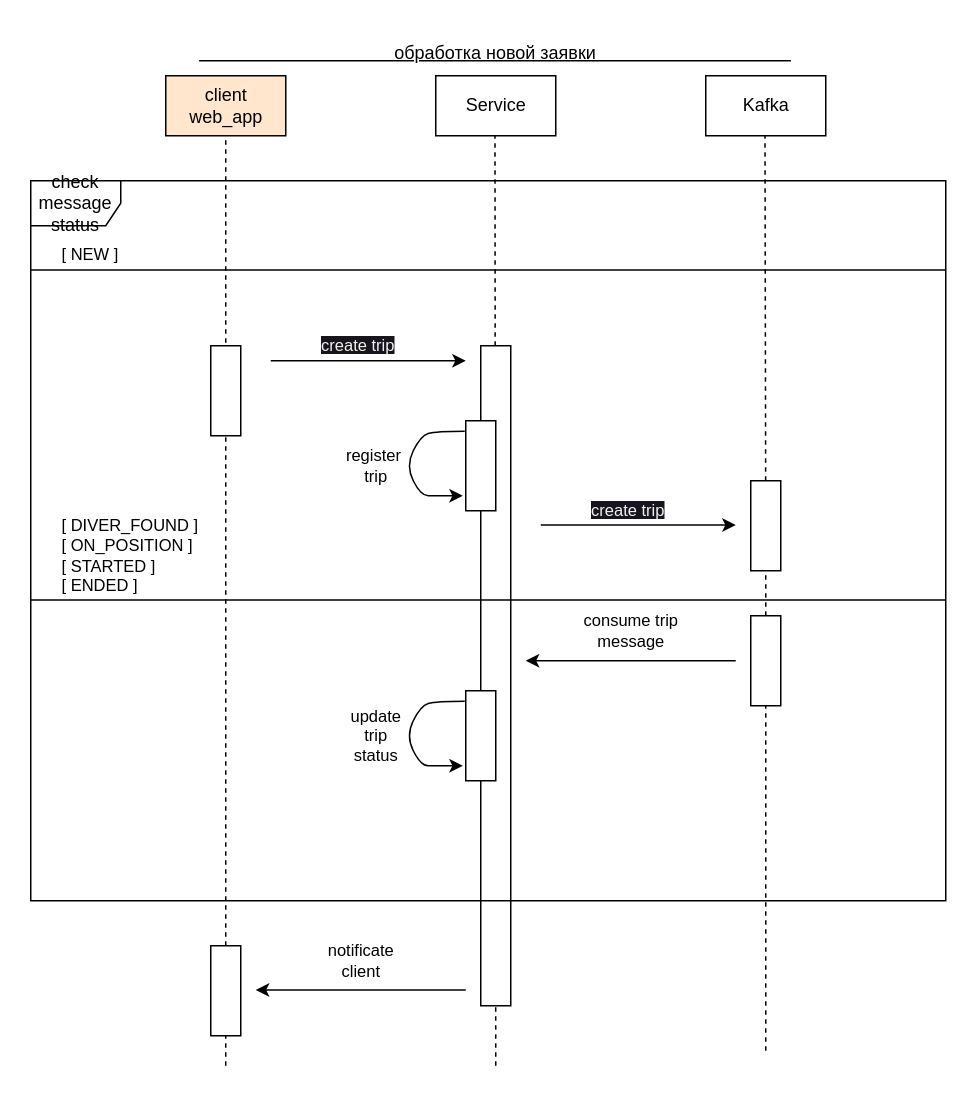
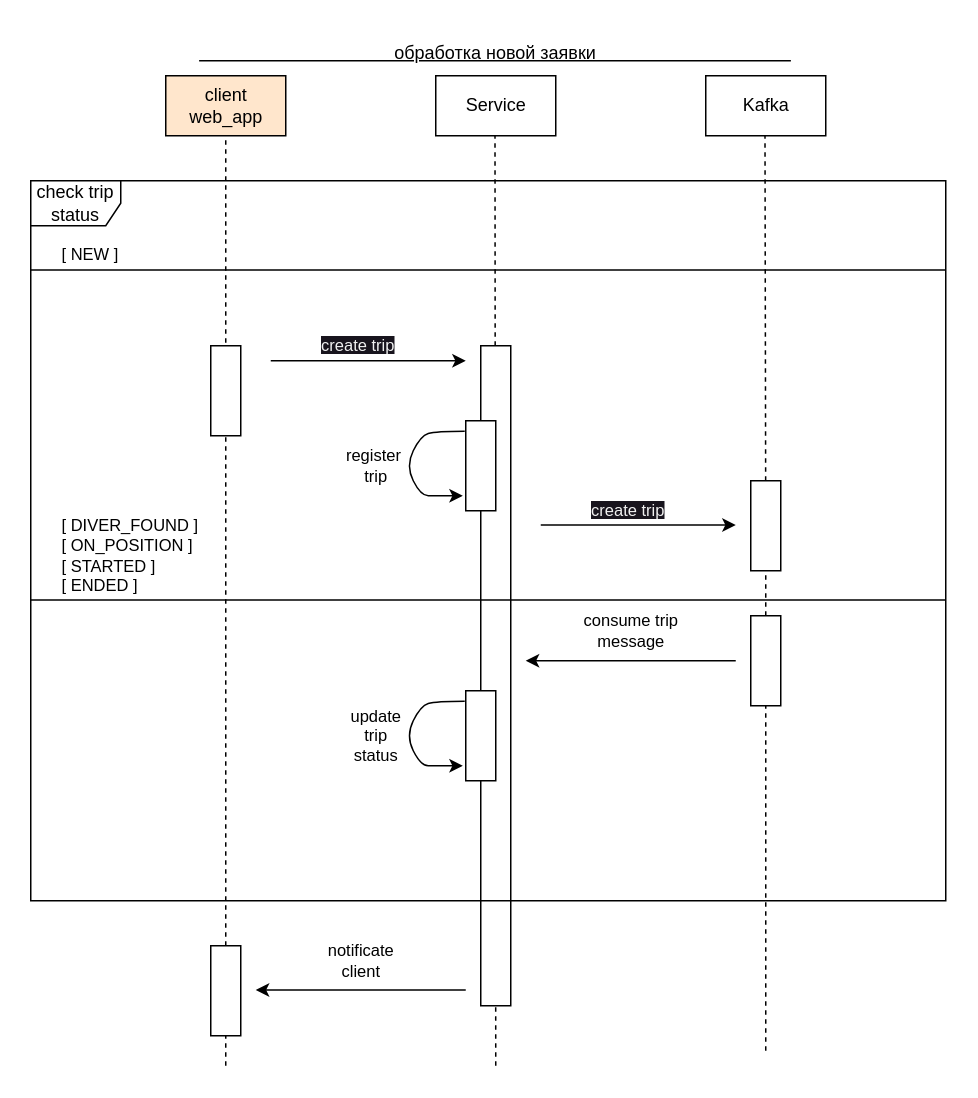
(76, 203) -> (76, 203)
